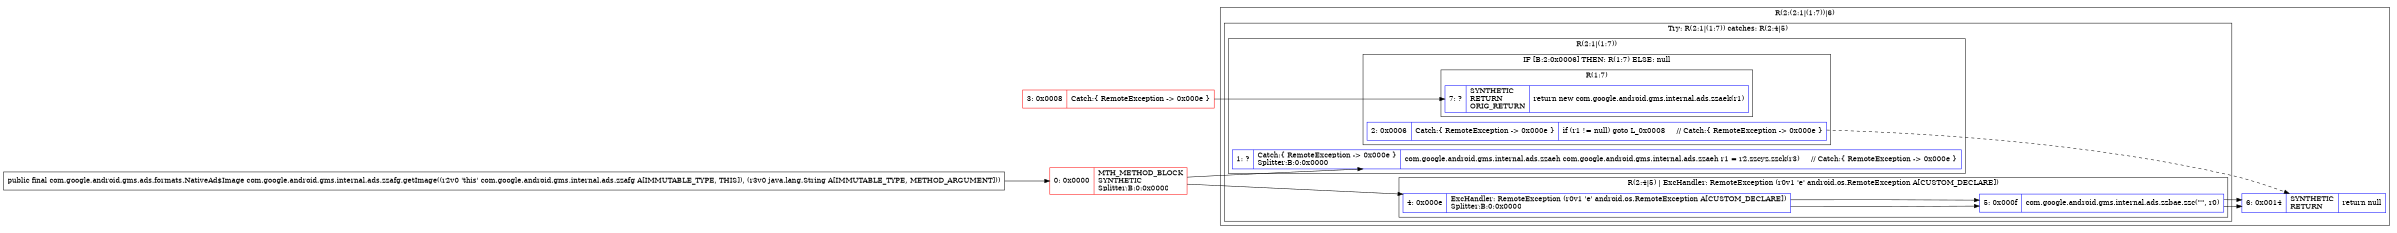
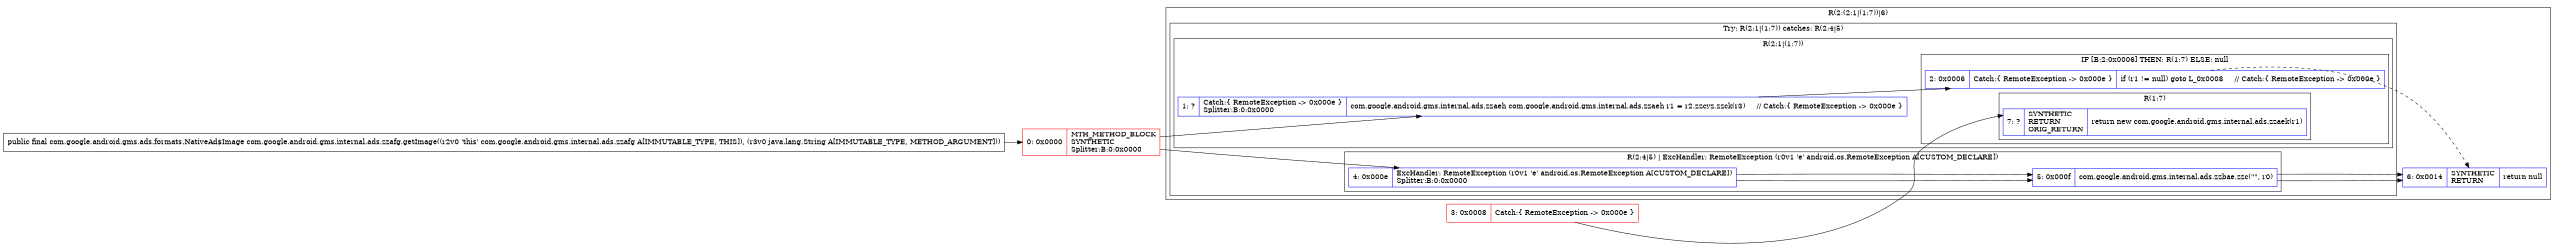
none -> (1852, 93)
